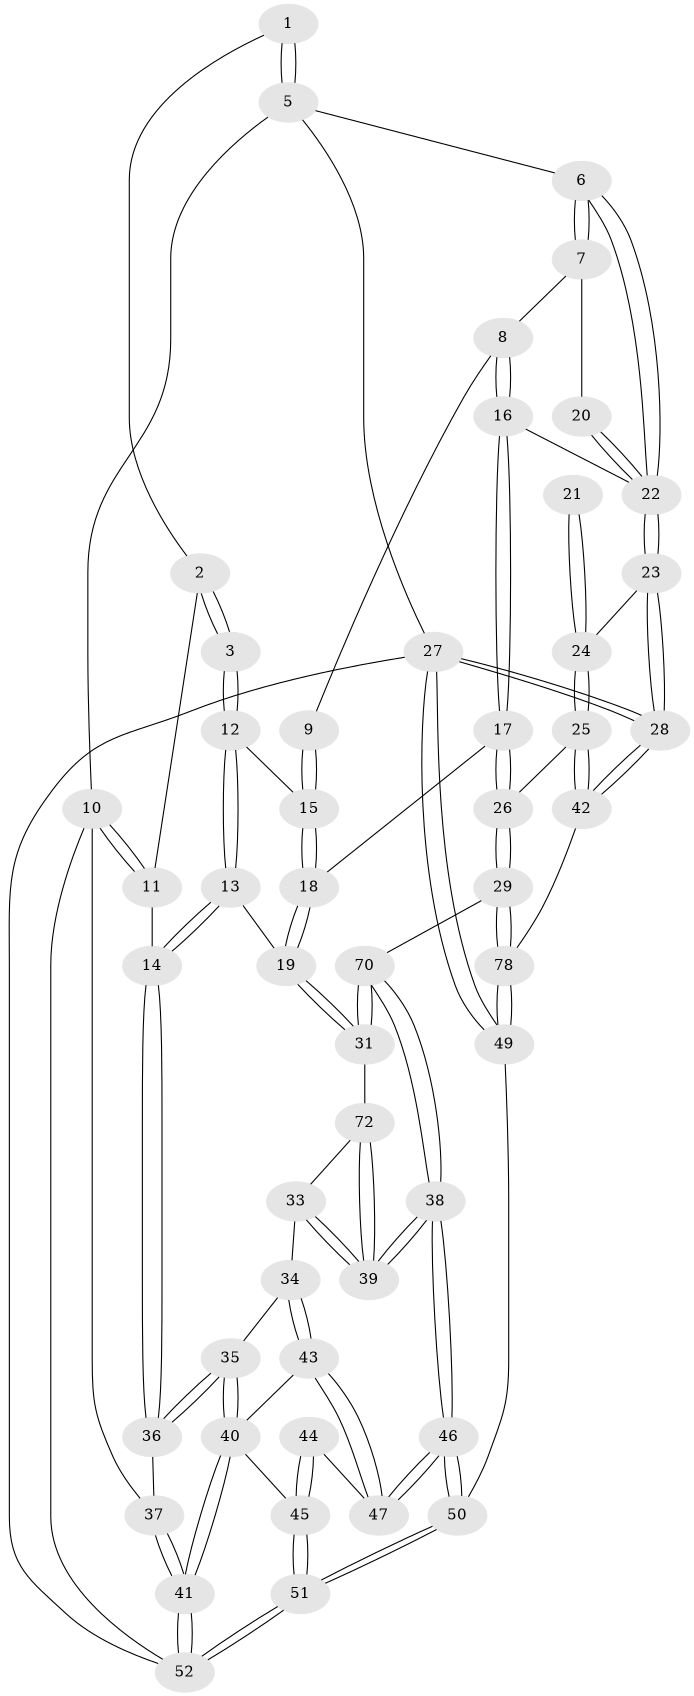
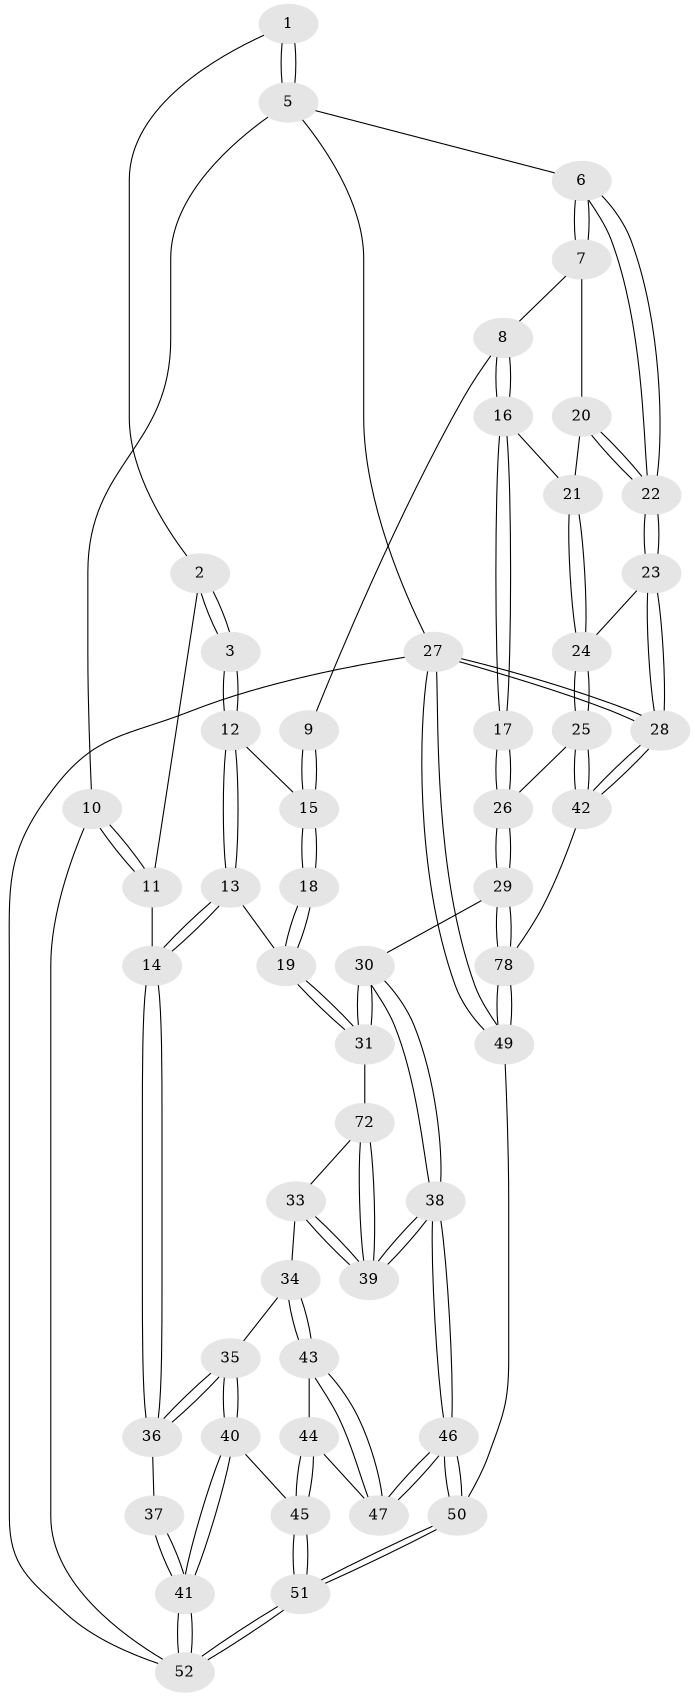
(577, 456) -> (538, 456)
none -> (577, 456)
(406, 809) -> none
(365, 966) -> (365, 966)
(92, 1169) -> none
(270, 1398) -> (309, 1398)
